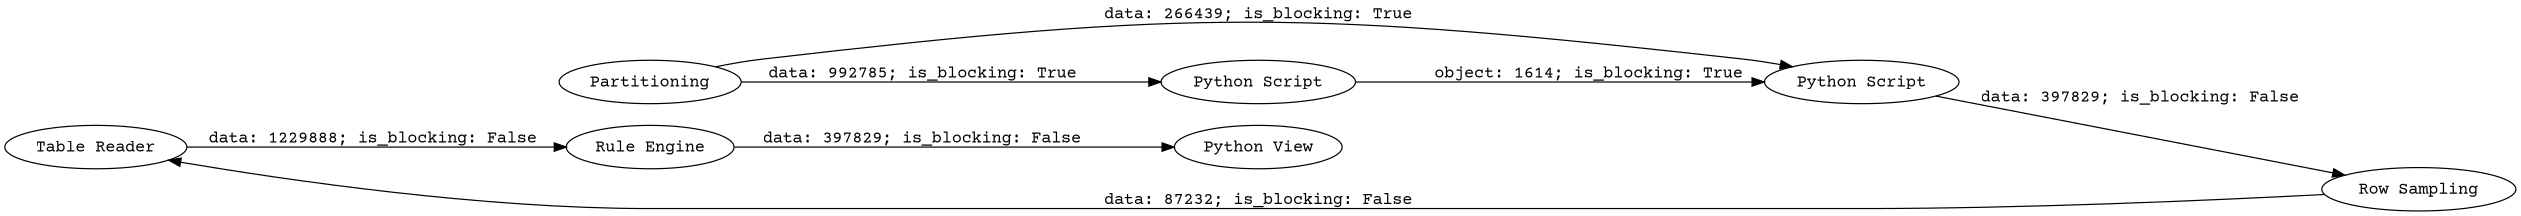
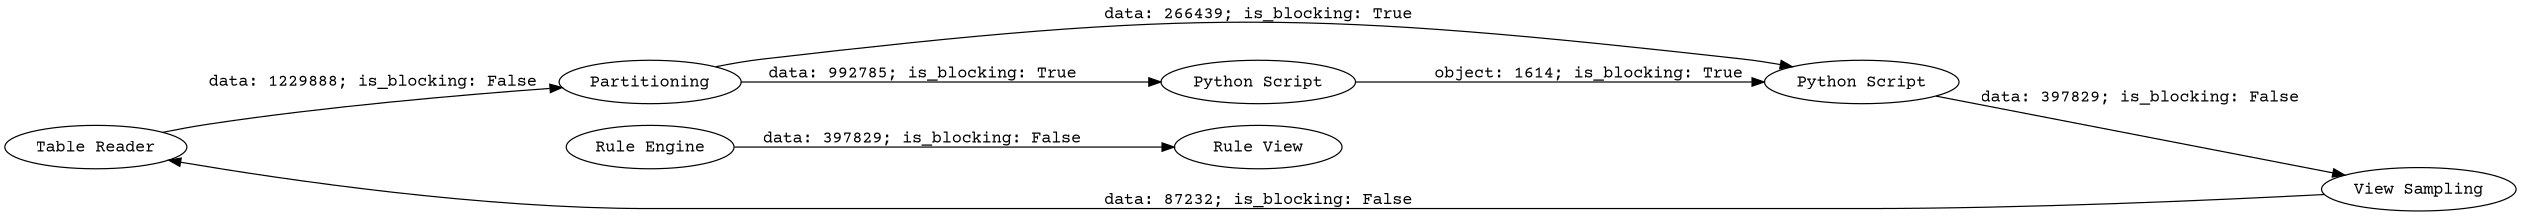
(370, 147) -> (356, 106)
(1258, 147) -> (1258, 147)
(2419, 189) -> (2419, 189)
